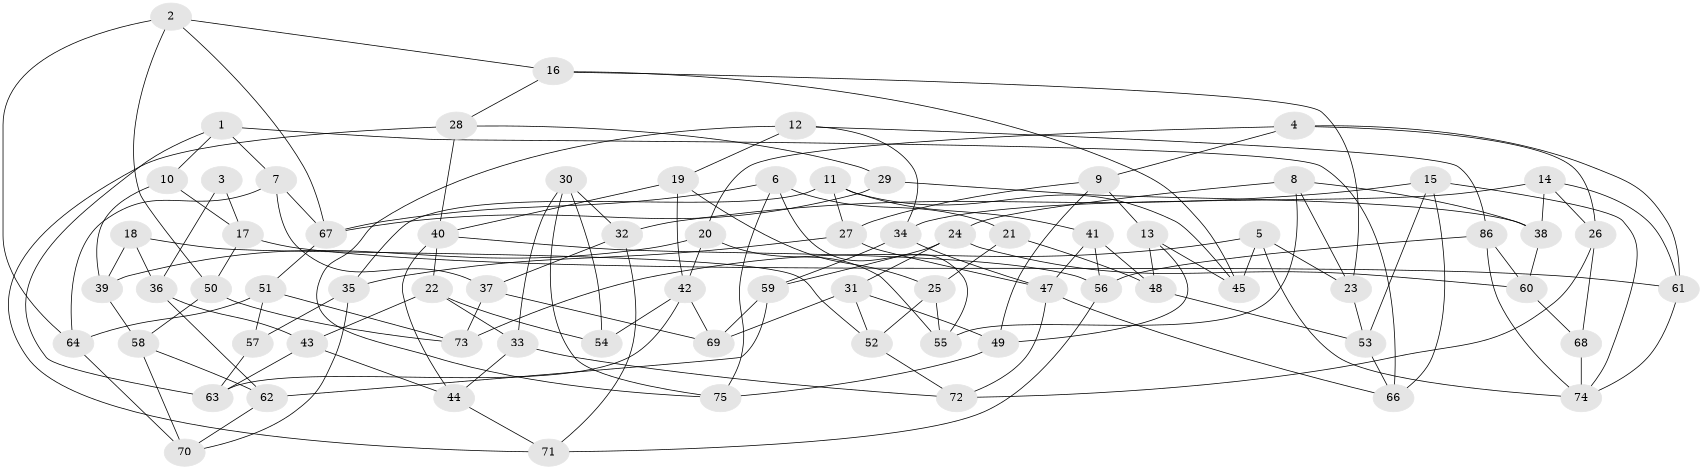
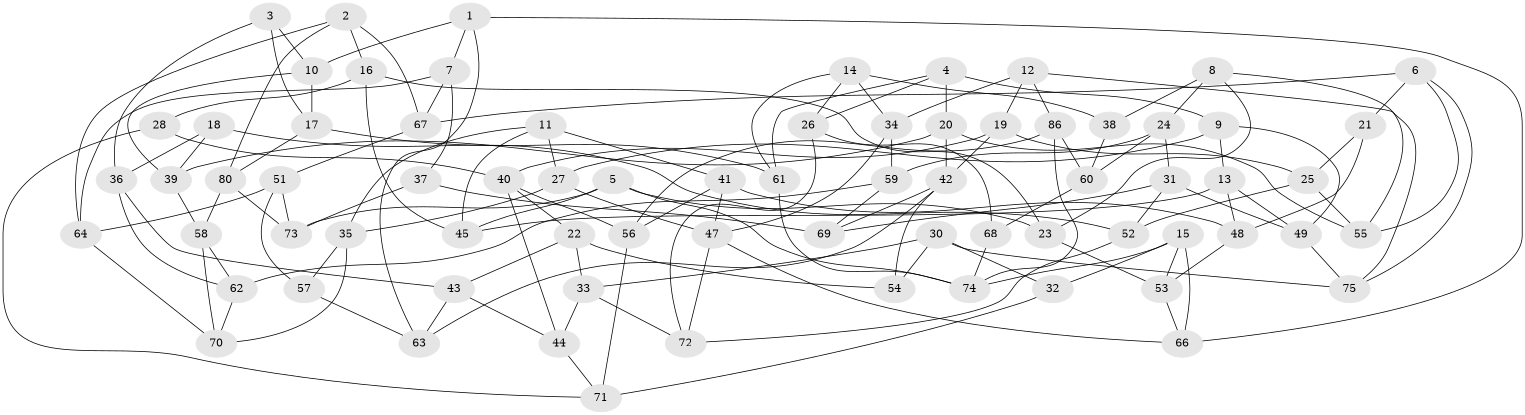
none -> (291, 44)
(885, 180) -> none
(537, 269) -> none
(211, 289) -> (226, 180)
